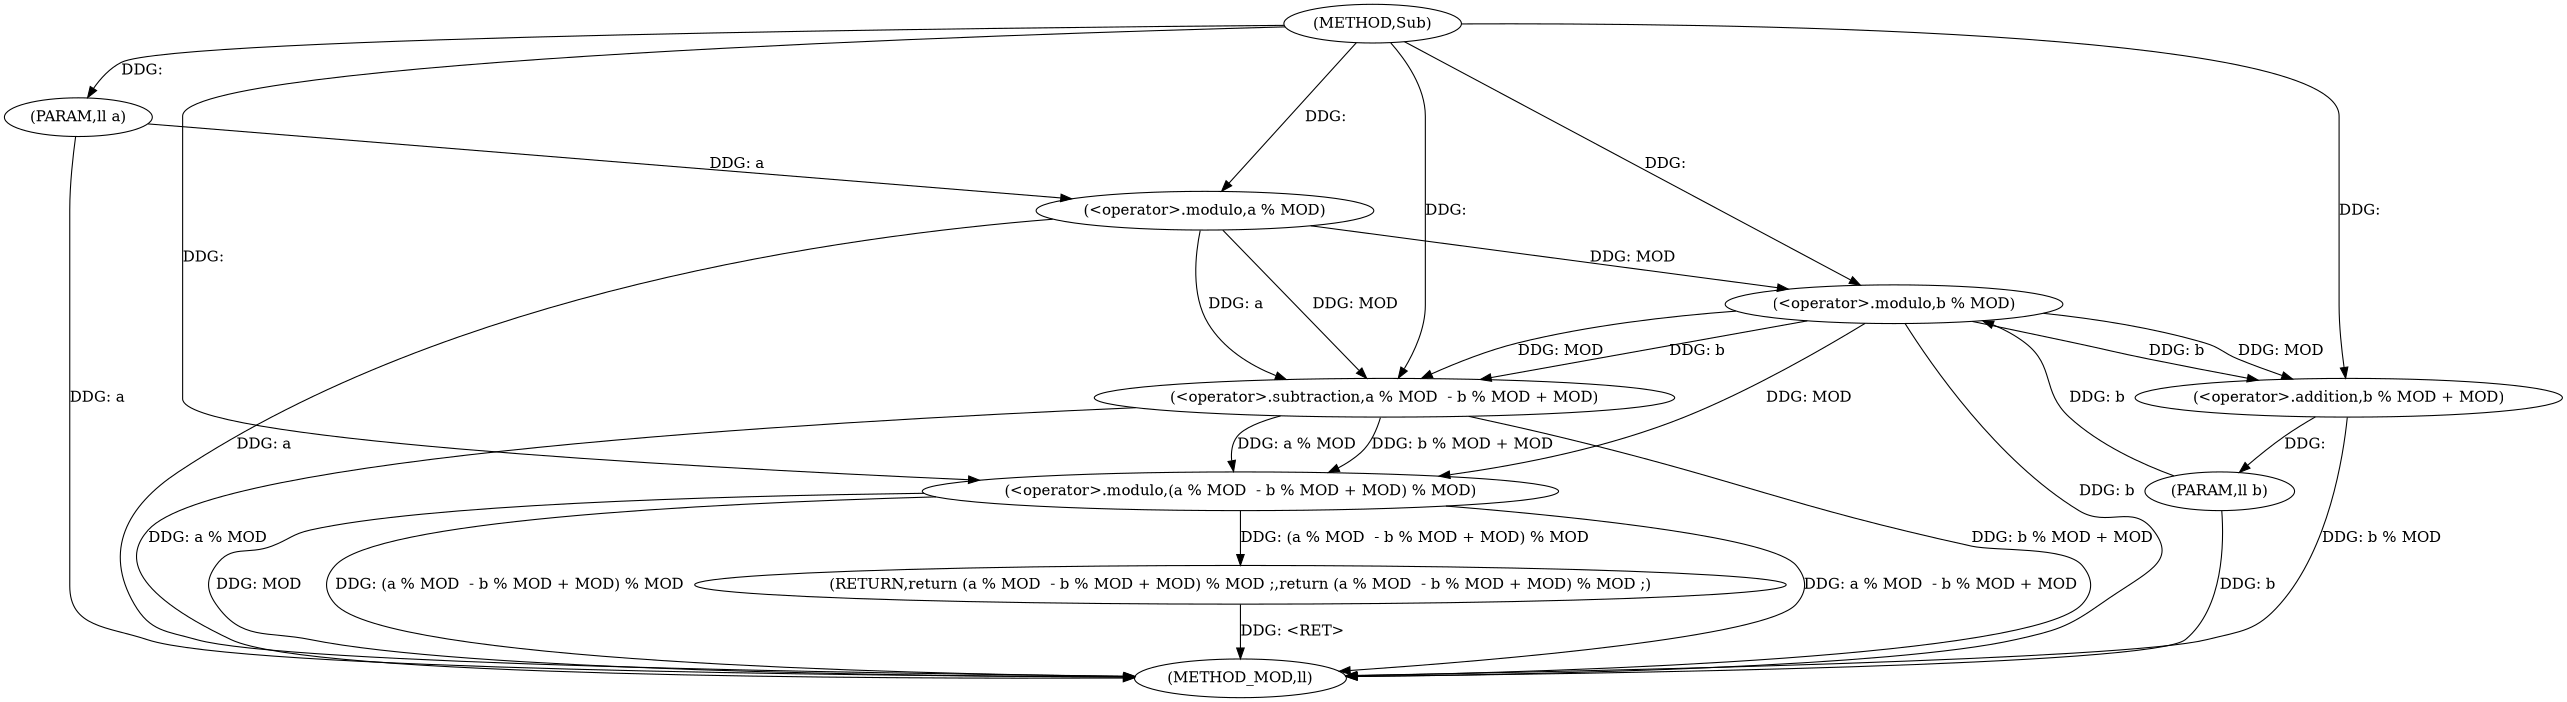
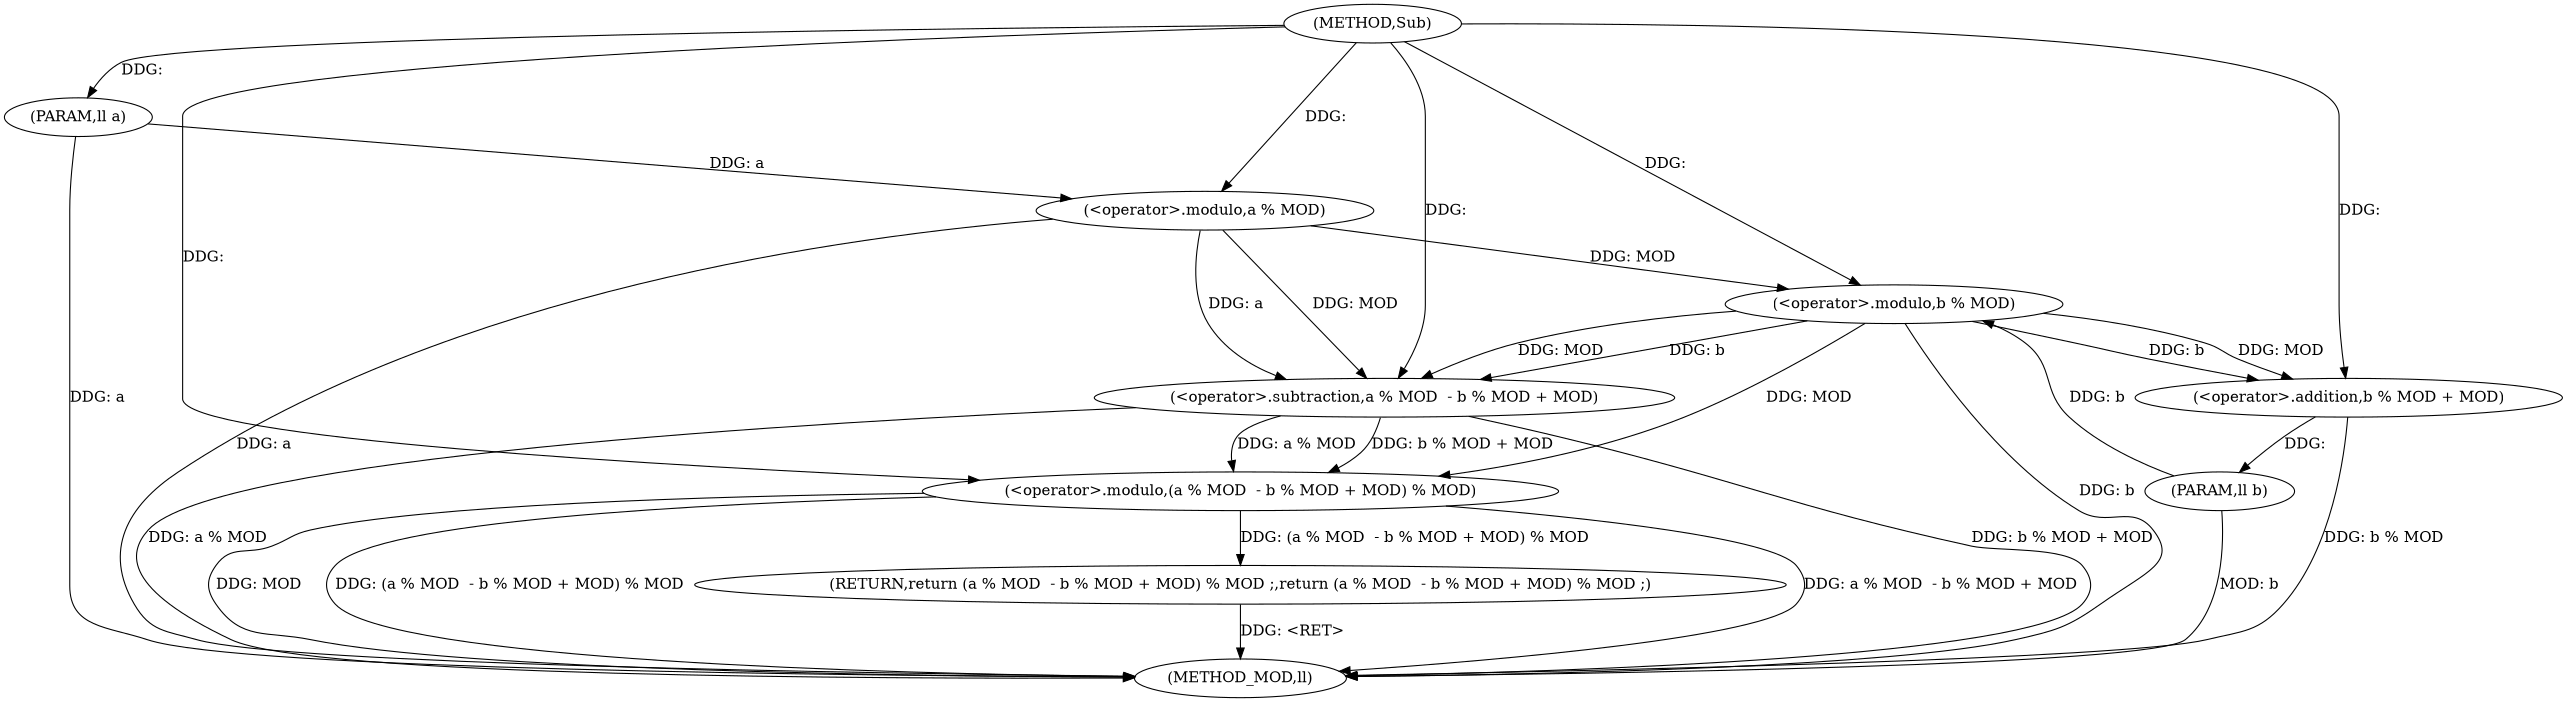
(2248, 585) -> (2249, 585)
